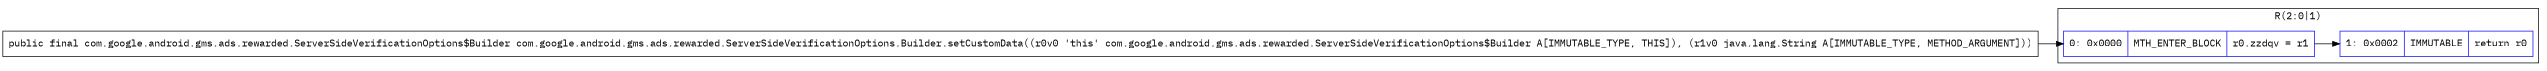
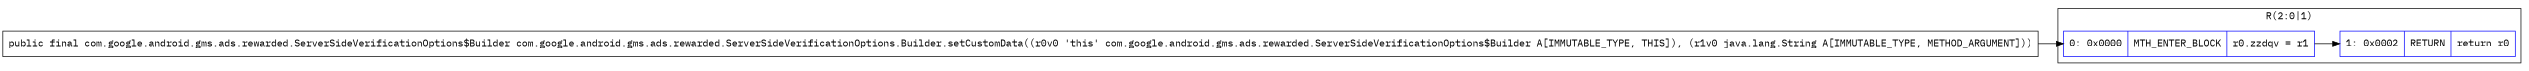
(2436, 43) -> (2428, 43)
